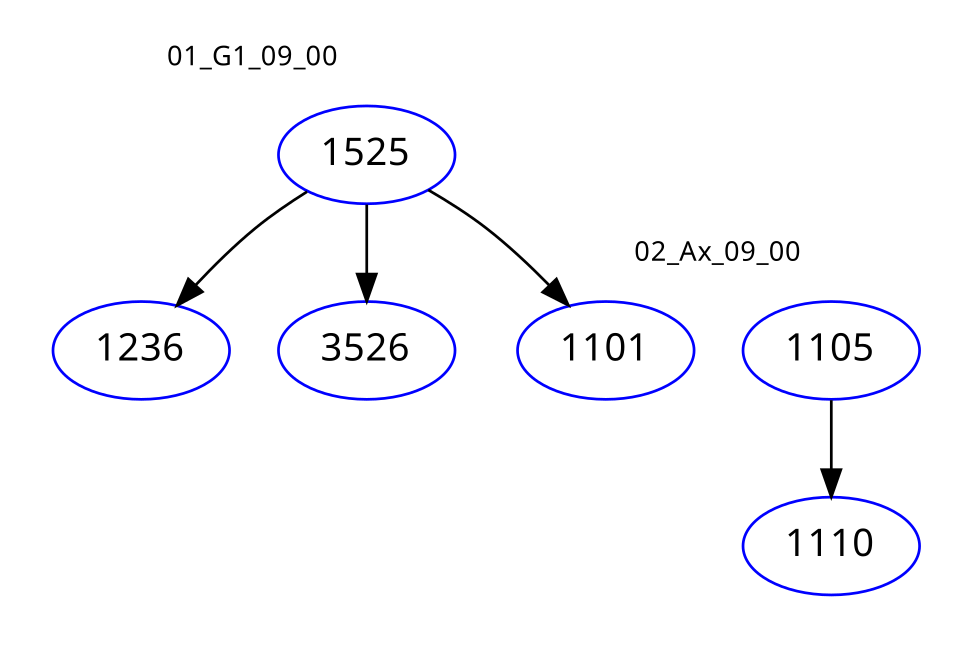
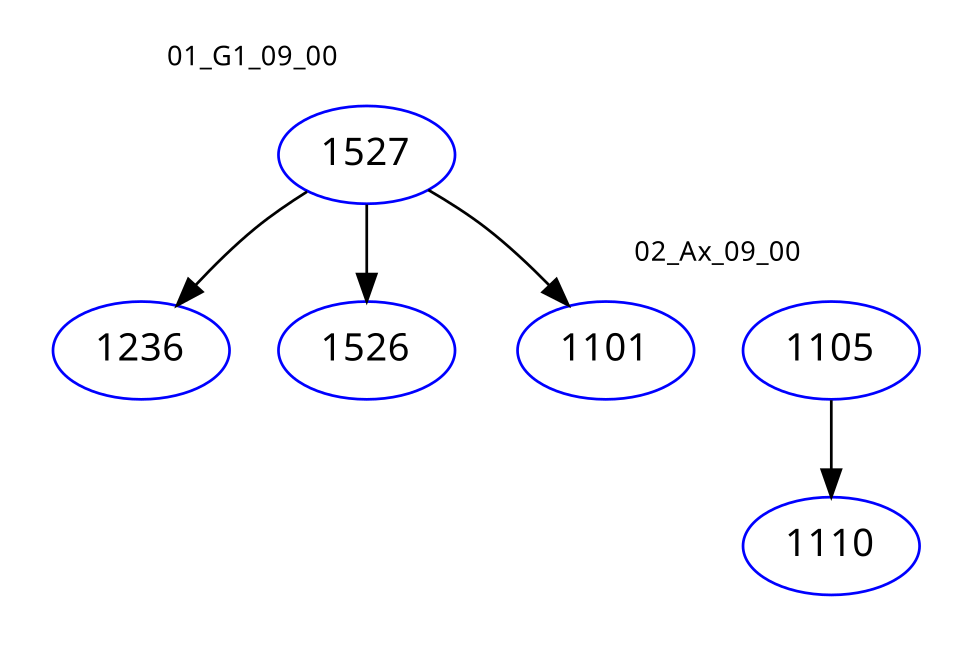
(367, 155) -> (367, 155)
(367, 350) -> (367, 350)
